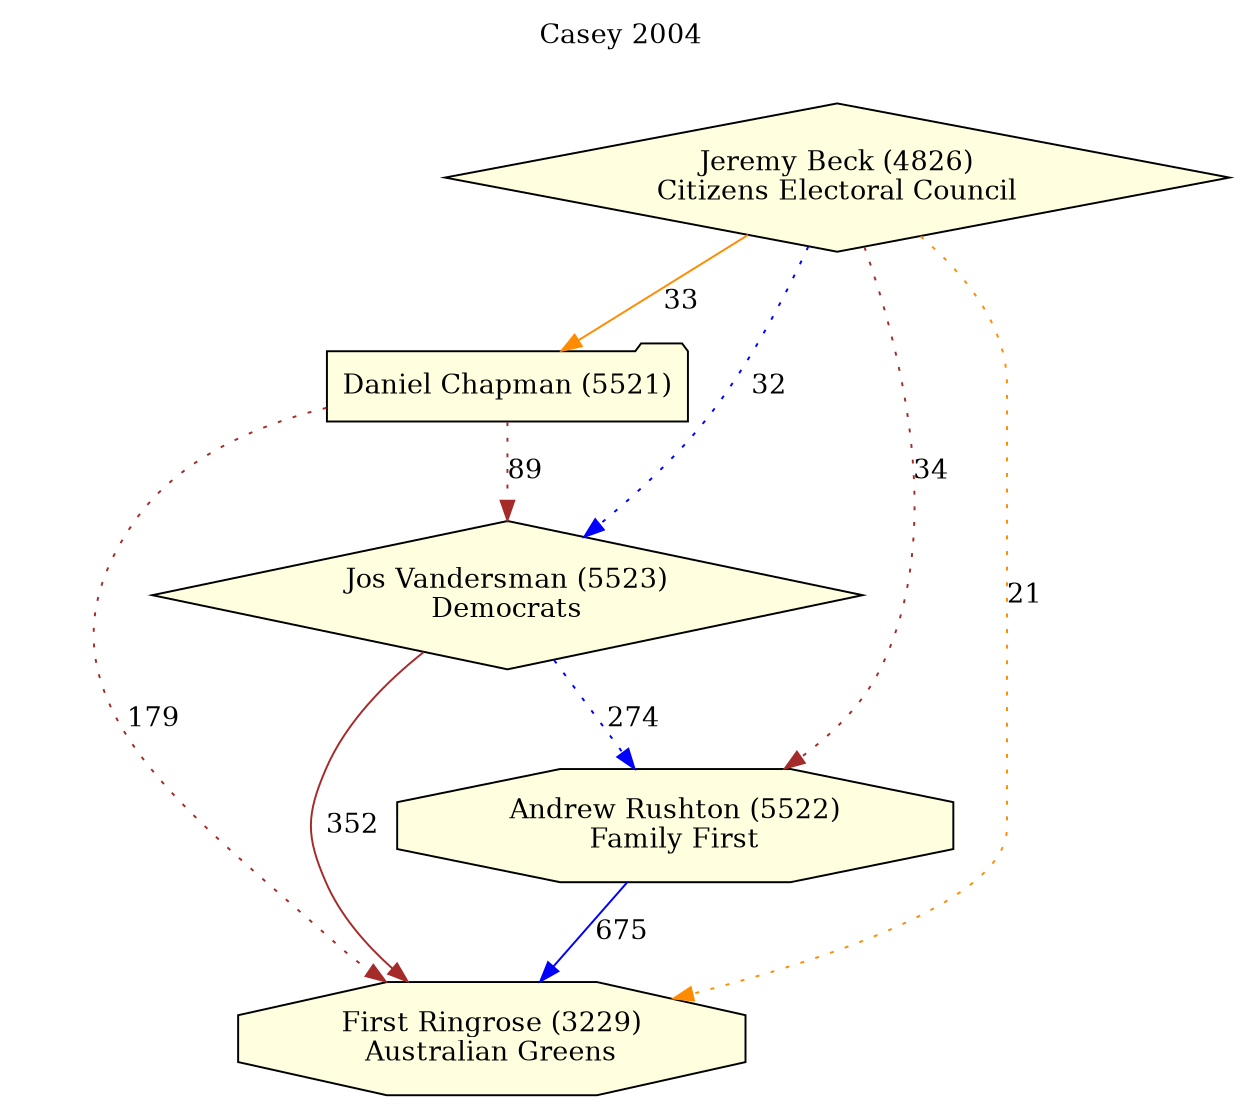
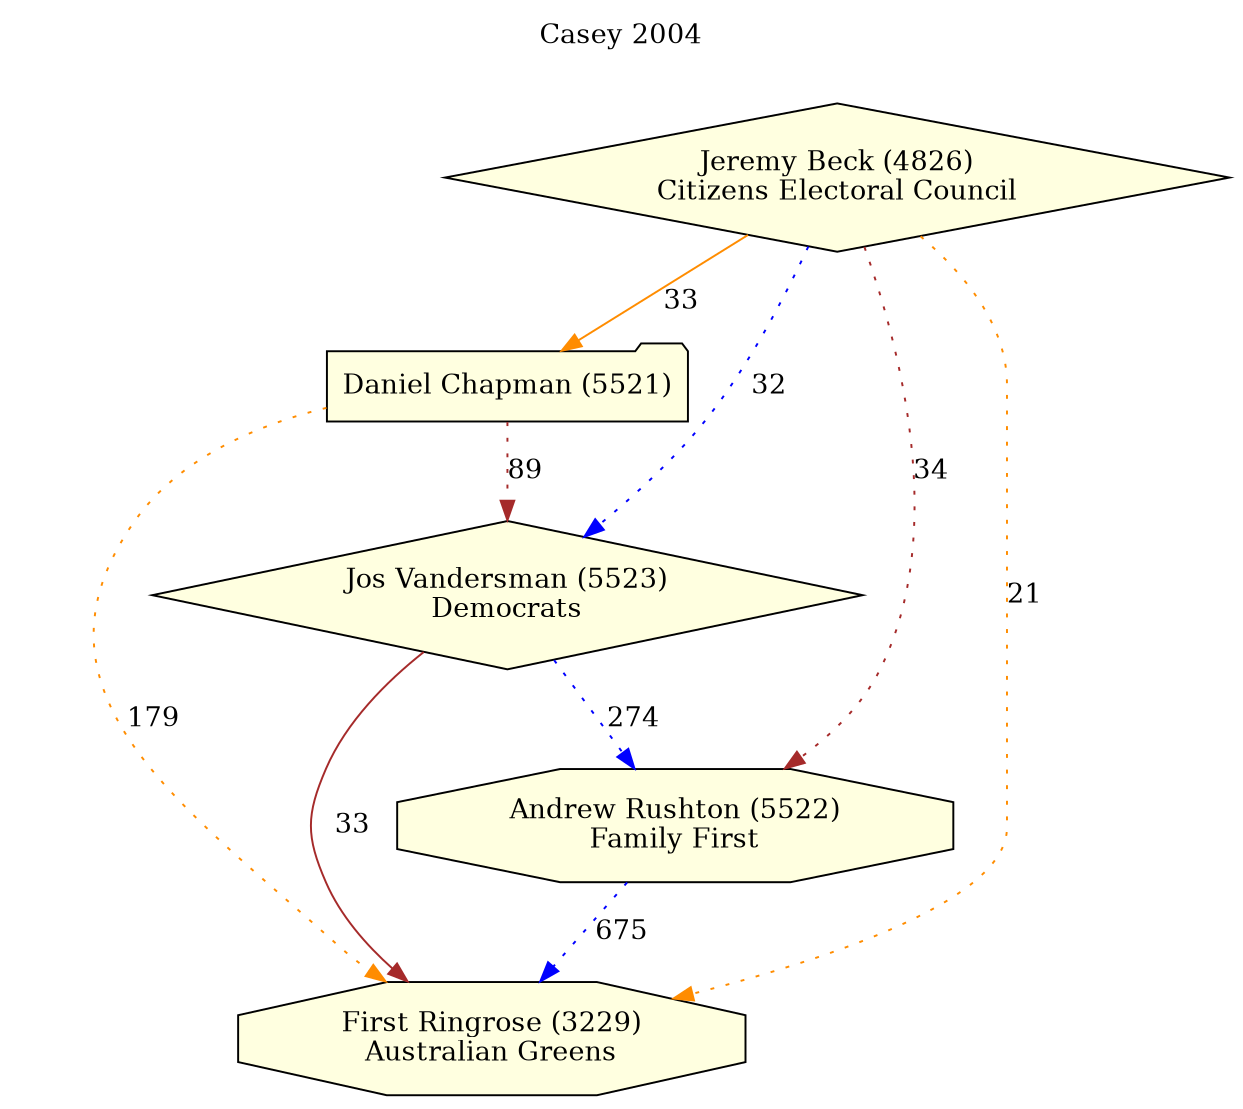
(103, 682) -> (103, 682)
(353, 826) -> (353, 826)
(590, 925) -> (590, 925)
